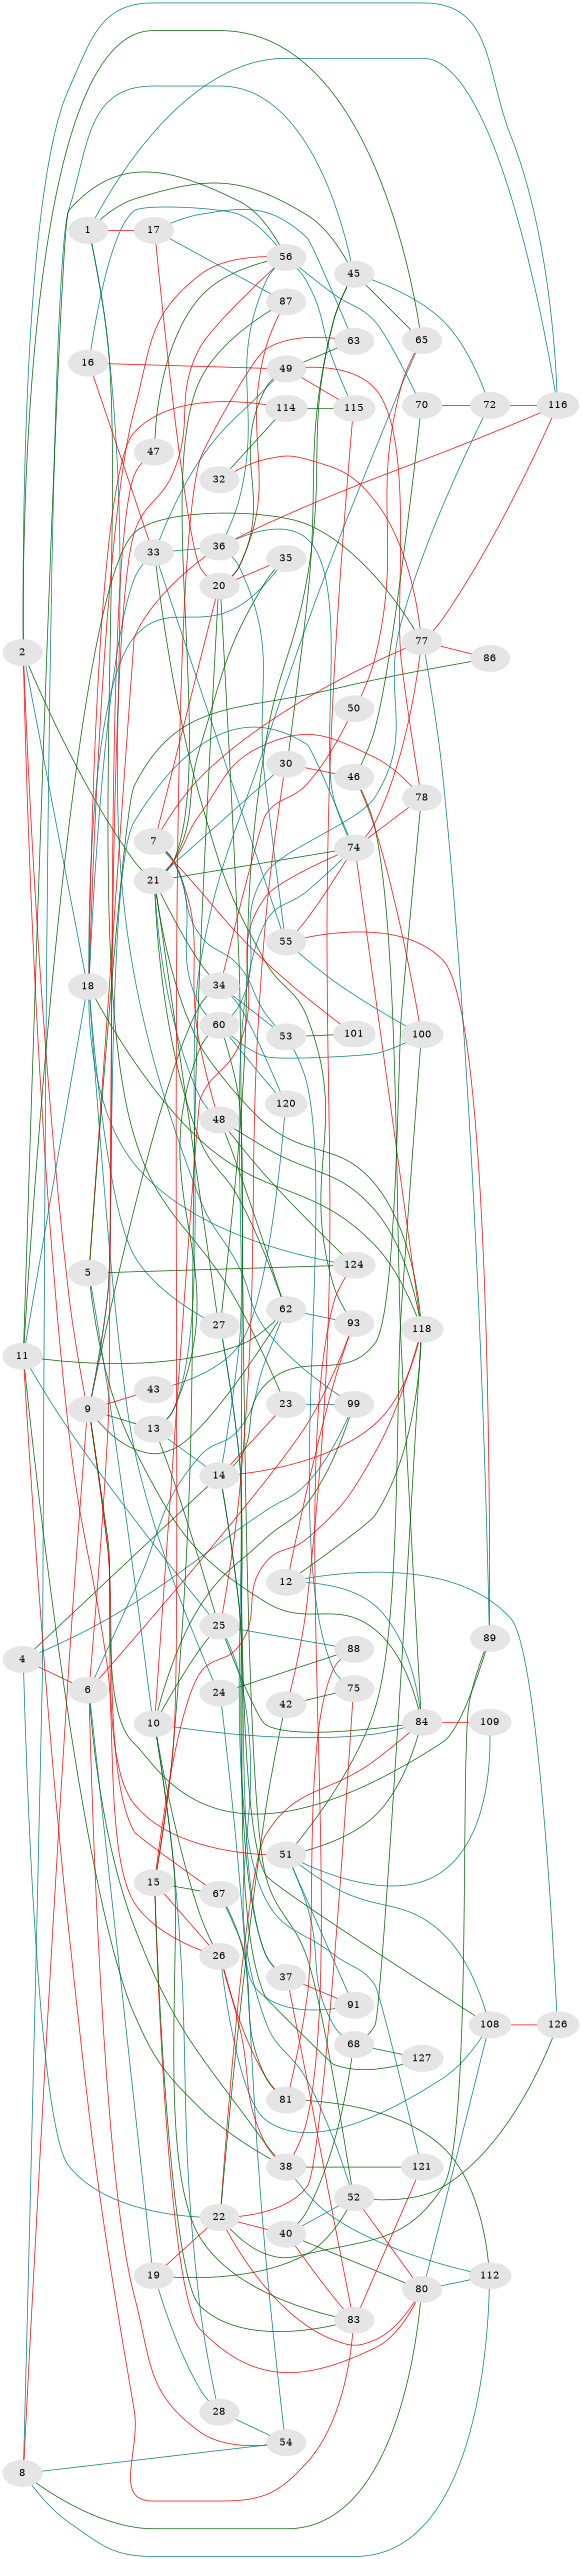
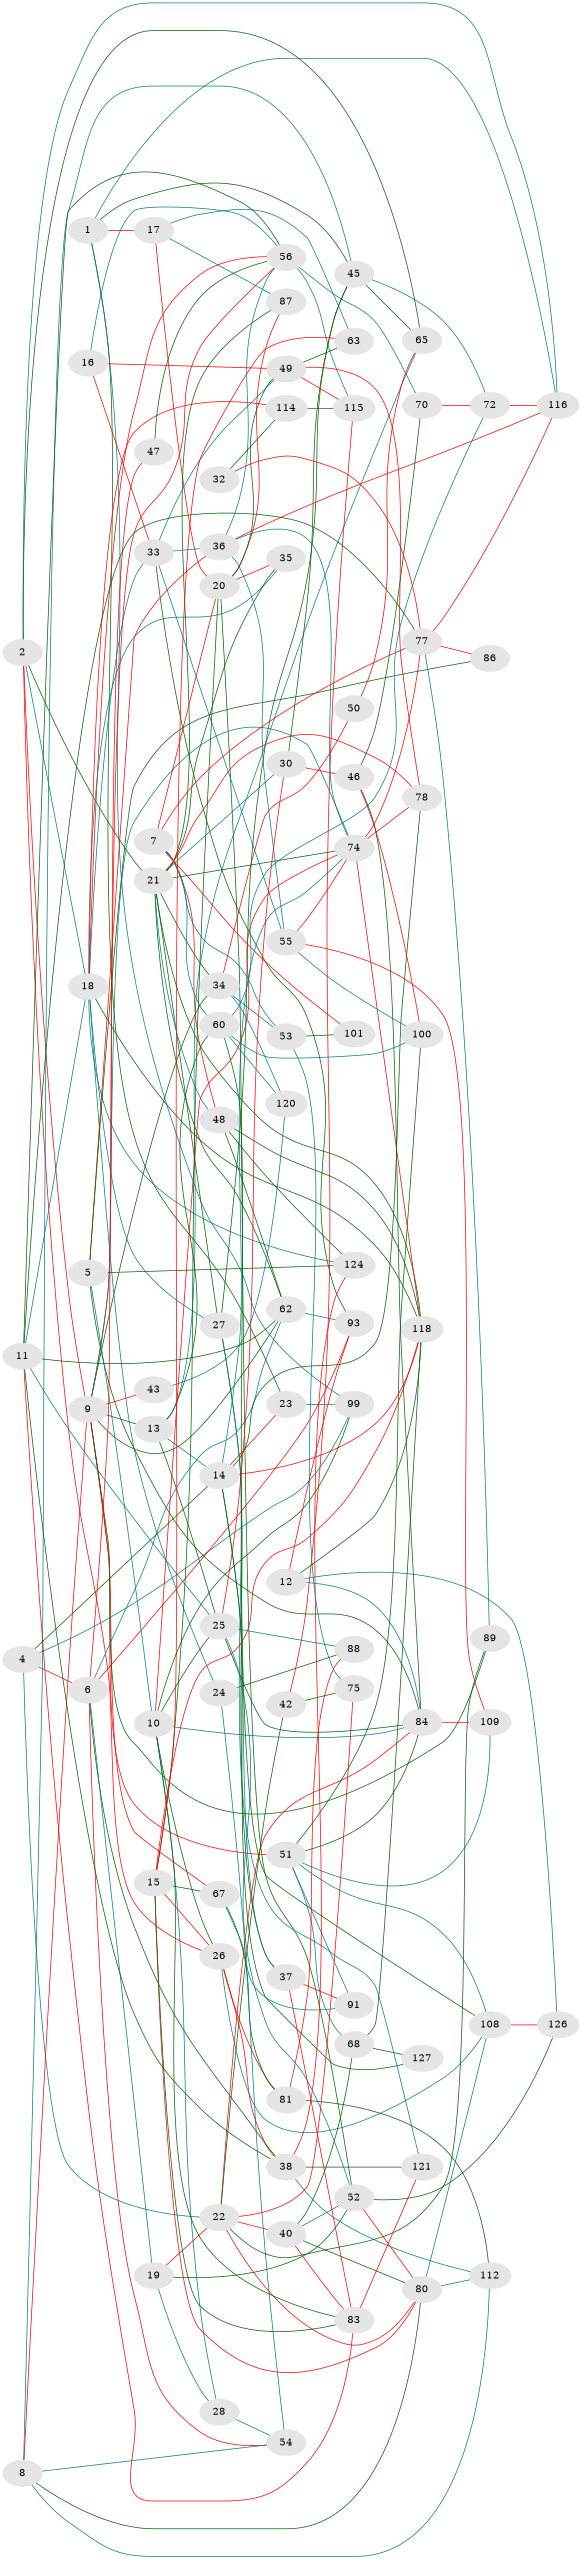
(481, 1218) -> (466, 1283)
